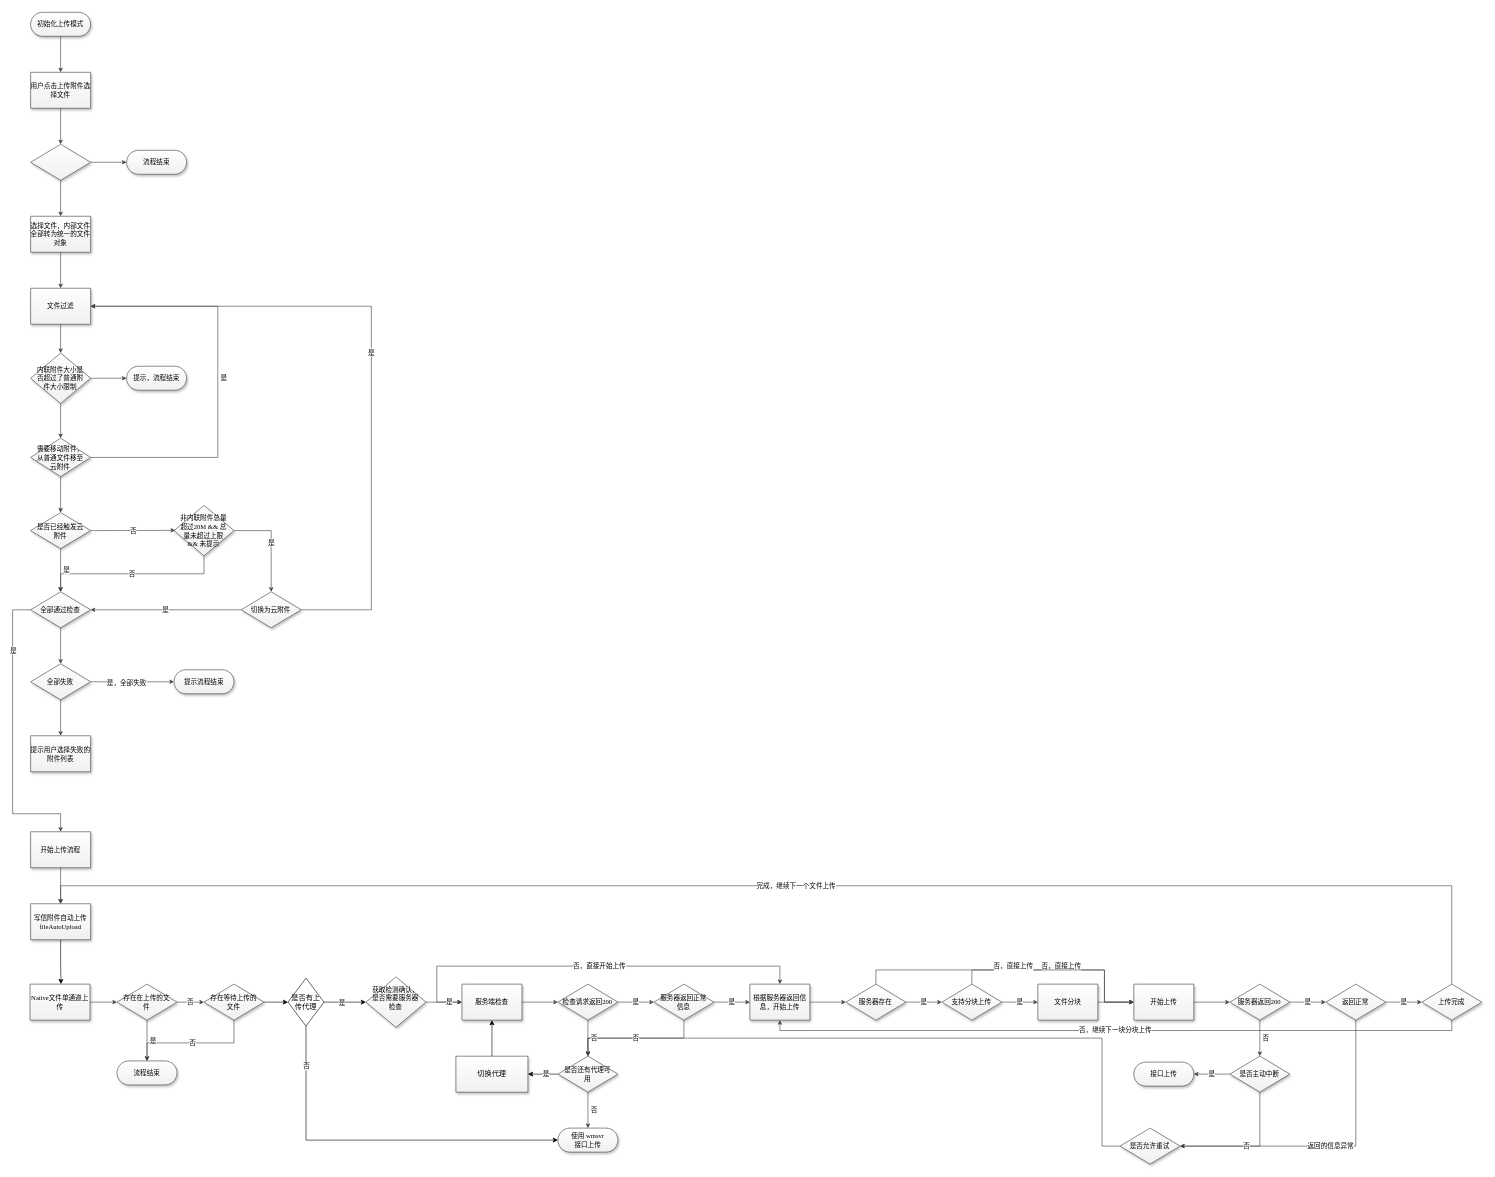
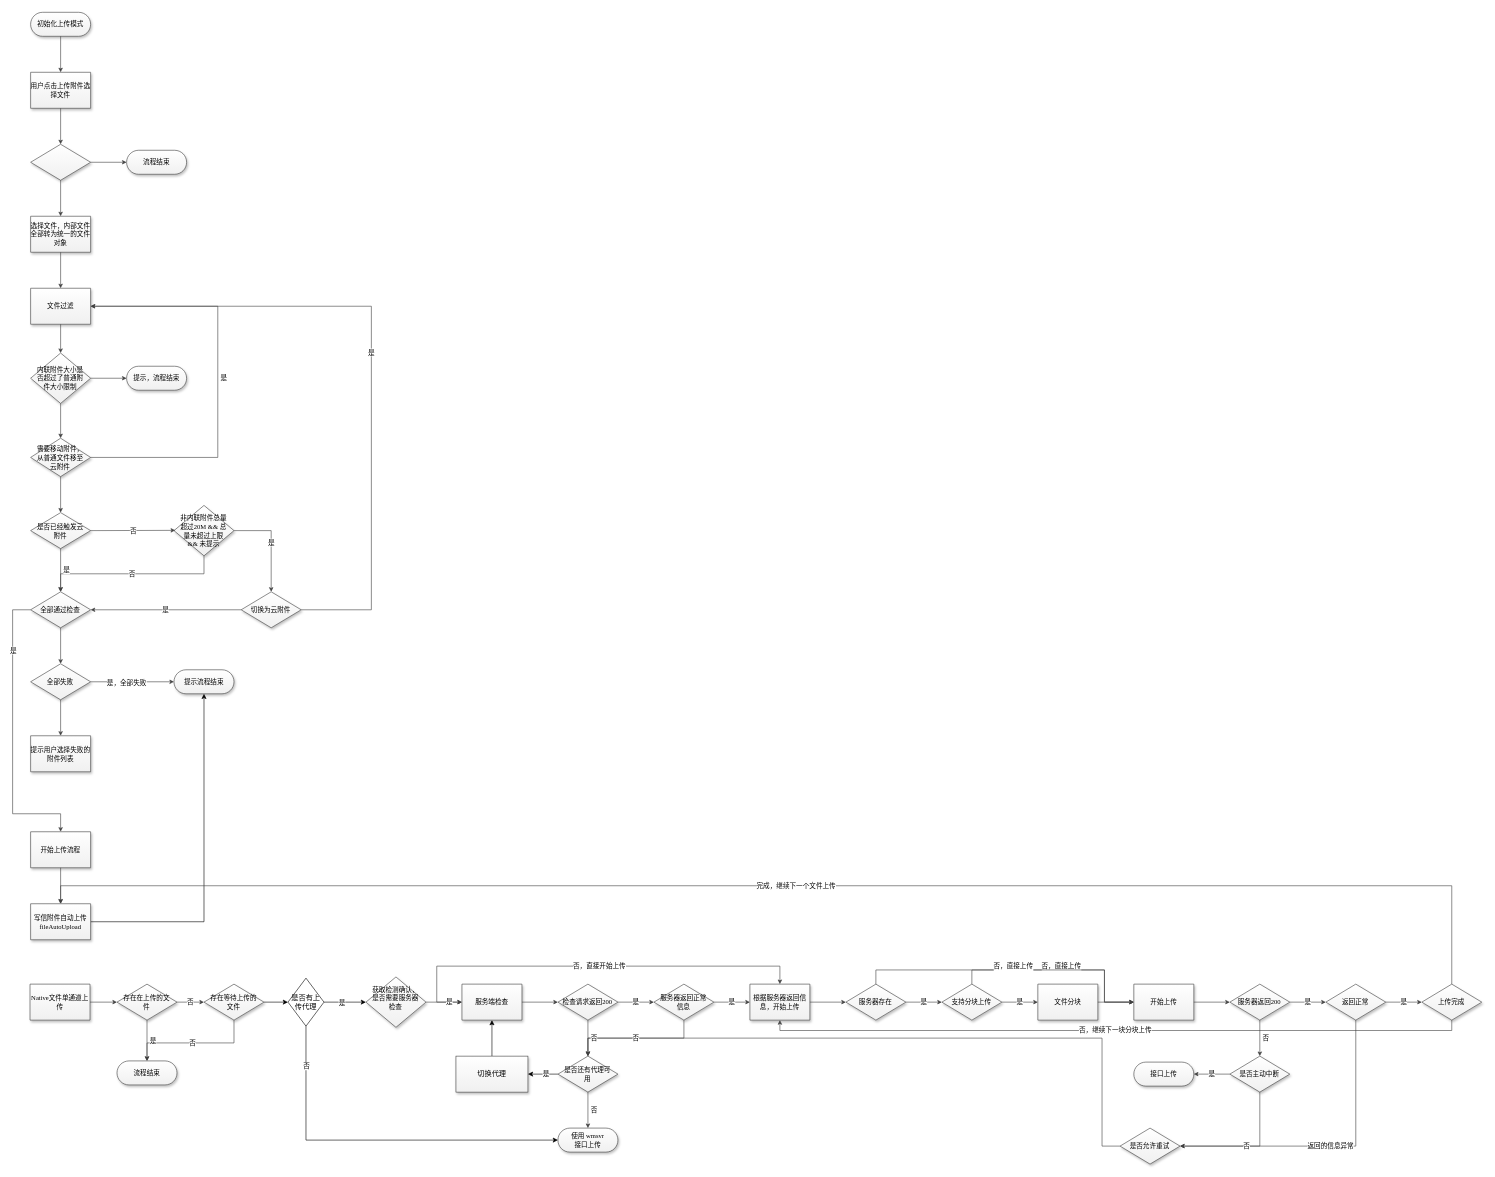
(60, 954) -> (150, 922)
